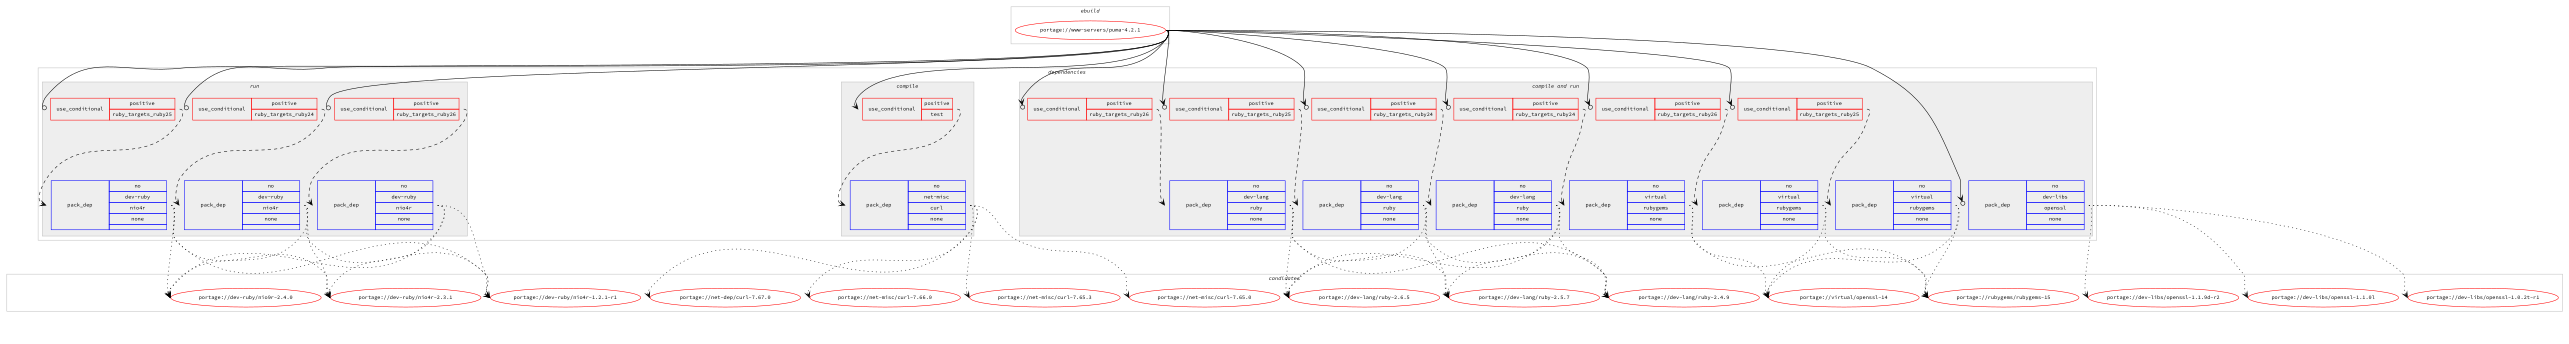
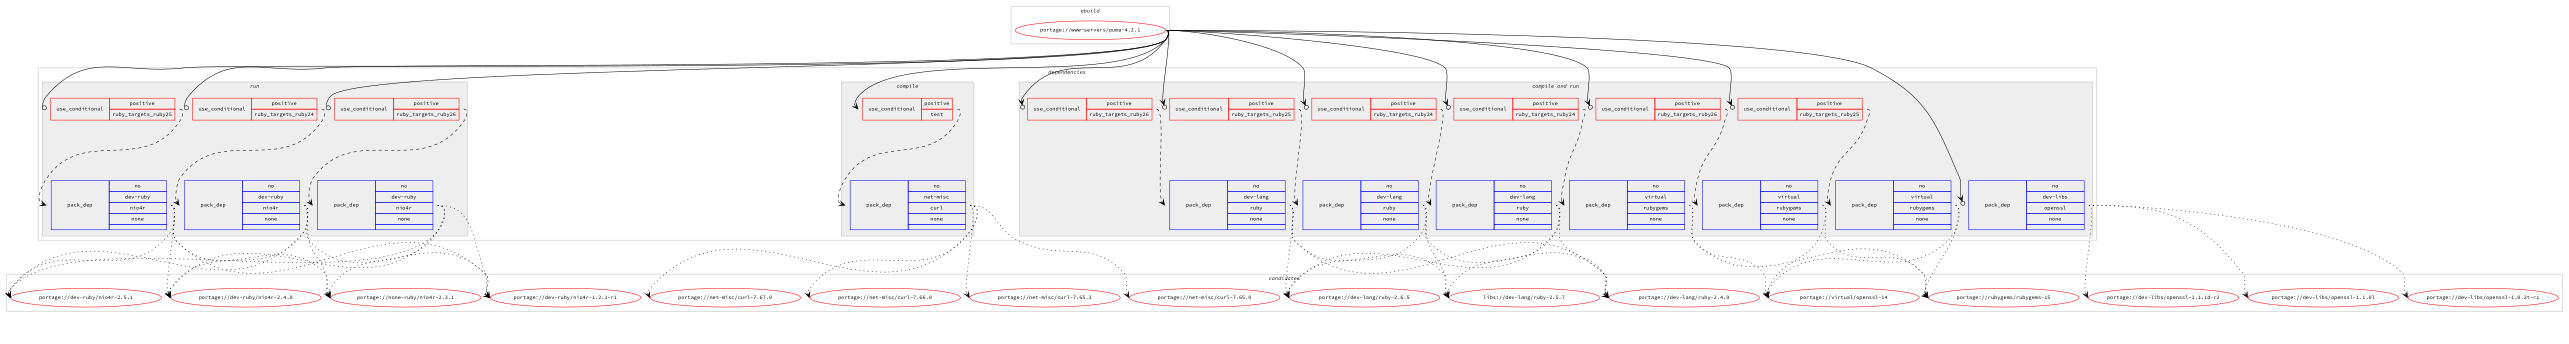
none -> (86, 298)
(246, 298) -> (246, 298)
(406, 298) -> (406, 298)
(725, 298) -> (725, 298)
(1524, 298) -> (1524, 298)
(2164, 298) -> (2164, 298)
